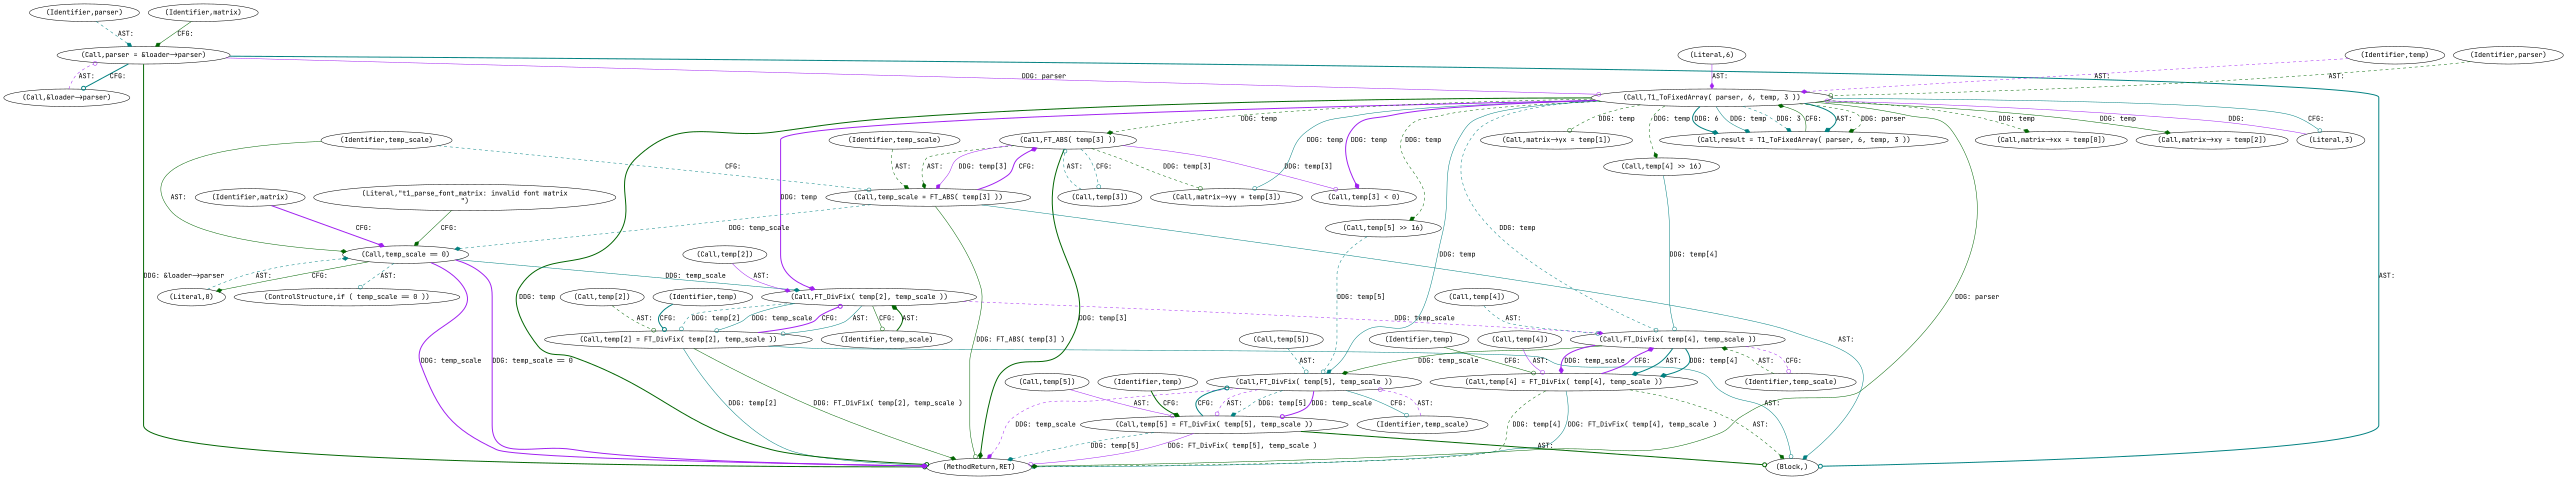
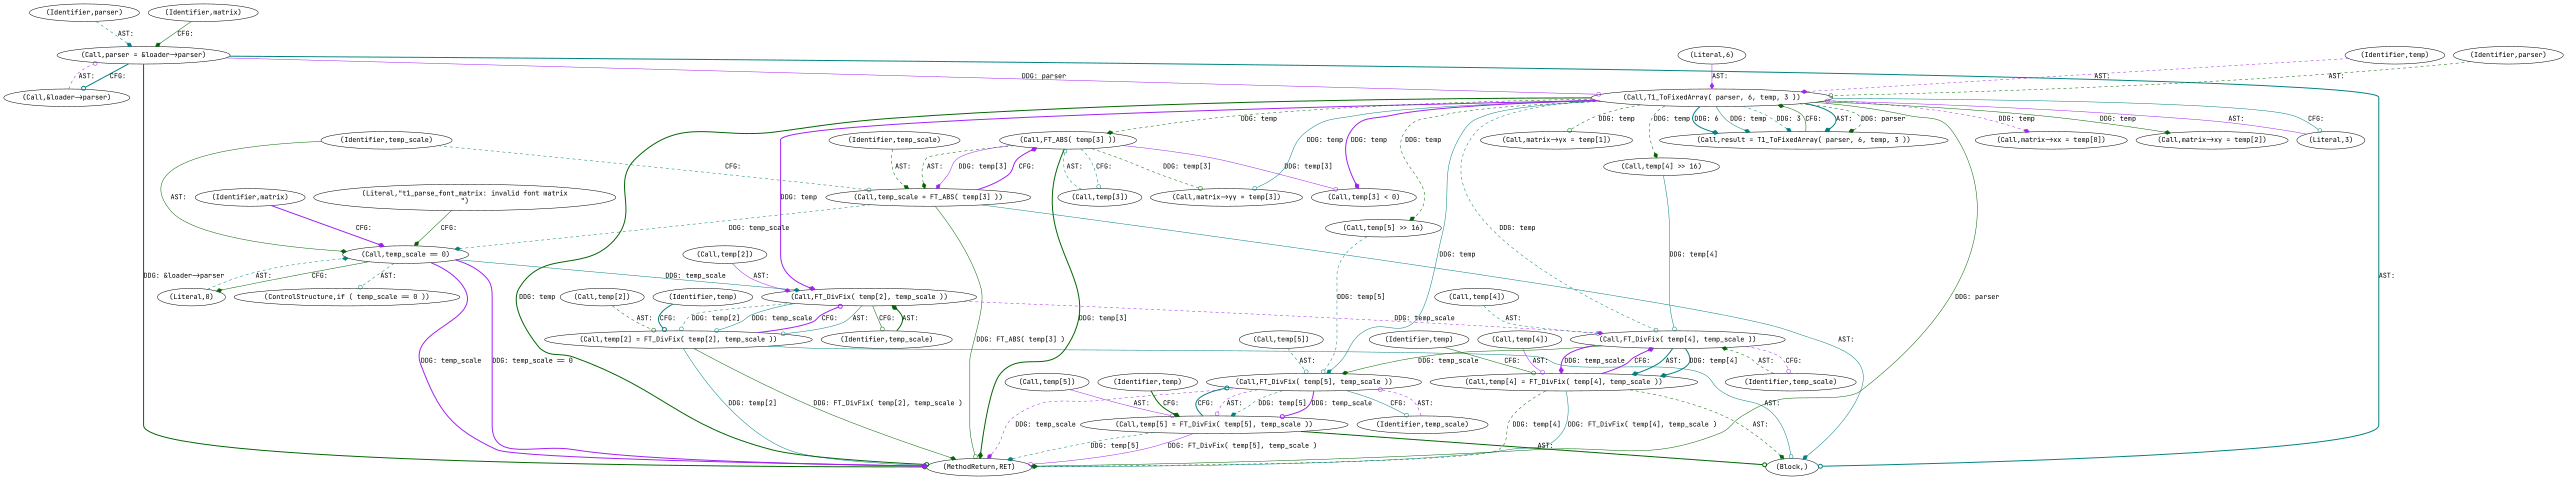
(1941, 111) -> (1941, 111)
(2238, 119) -> (2238, 119)
